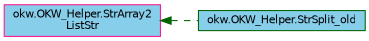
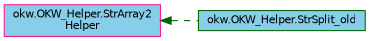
(82, 21) -> (82, 21)
